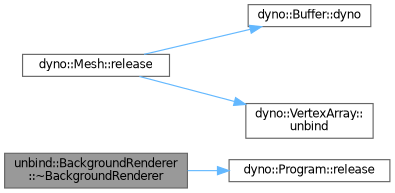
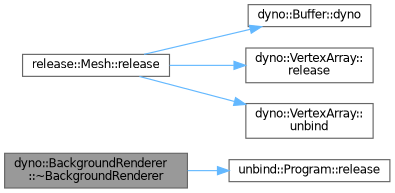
(96, 65) -> (96, 65)
none -> (309, 65)
(96, 171) -> (96, 171)
(309, 171) -> (309, 171)
